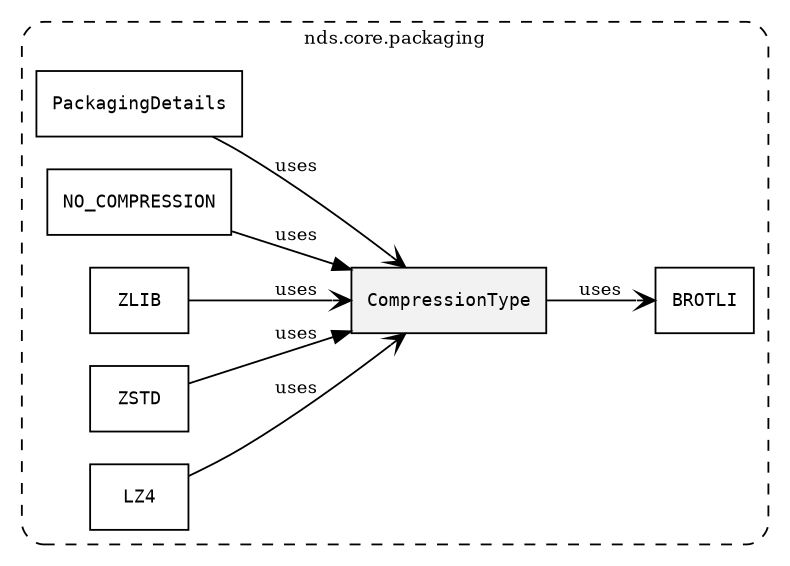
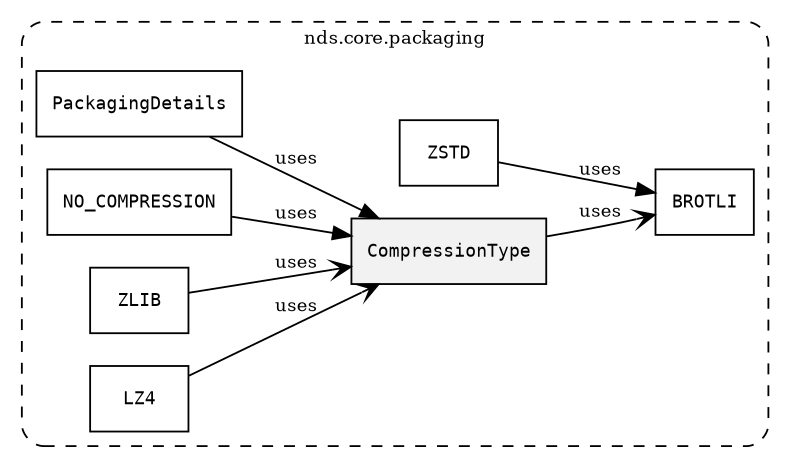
(304, 193) -> (286, 174)
(261, 360) -> (567, 176)
